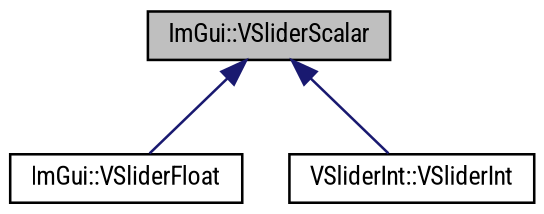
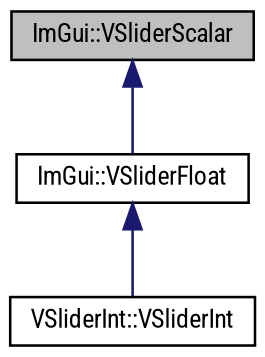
(350, 116) -> (133, 263)
